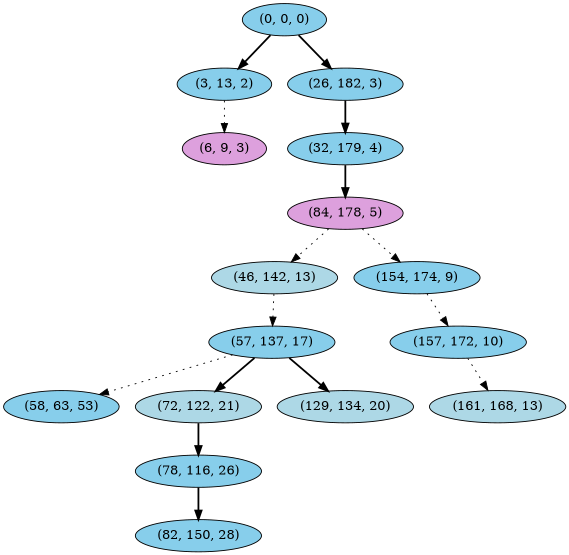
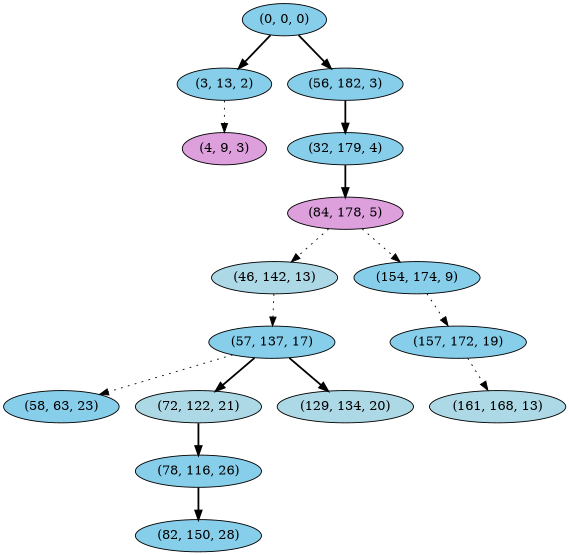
(345, 84) -> (345, 84)
(224, 149) -> (224, 149)
(458, 342) -> (458, 342)
(61, 407) -> (61, 407)
